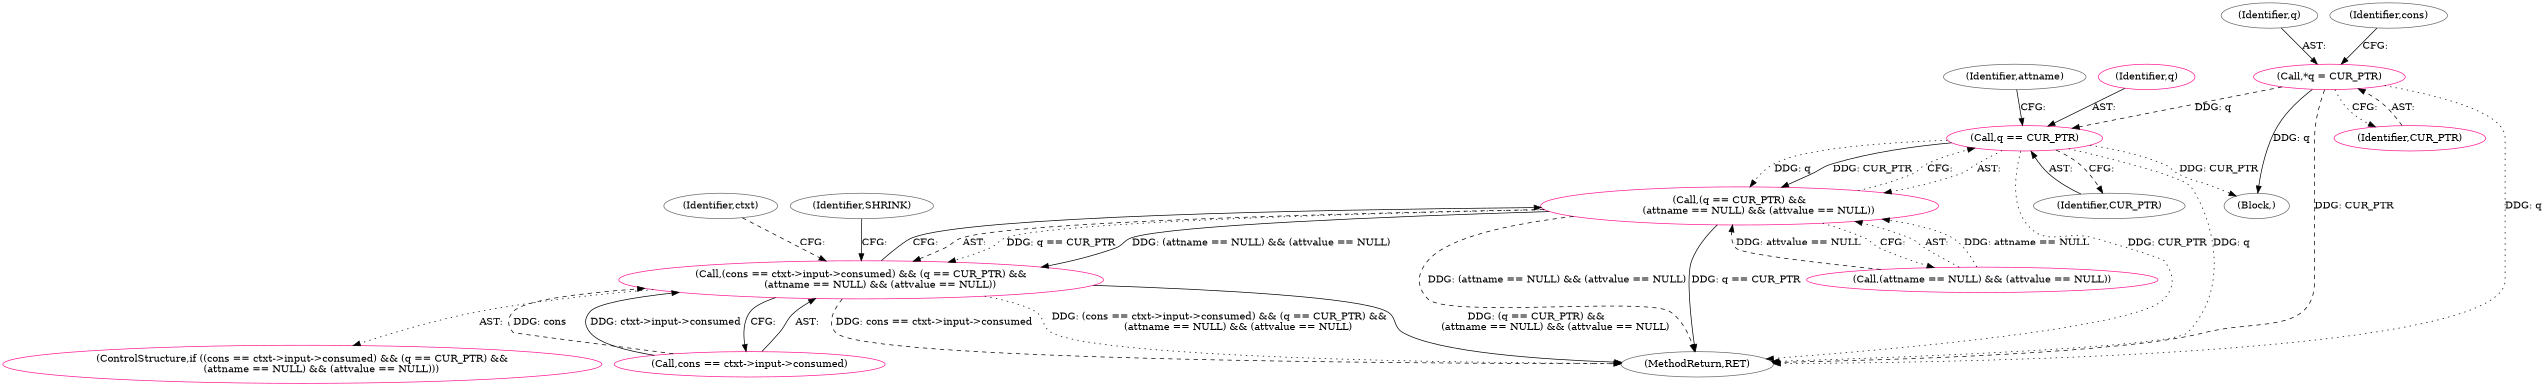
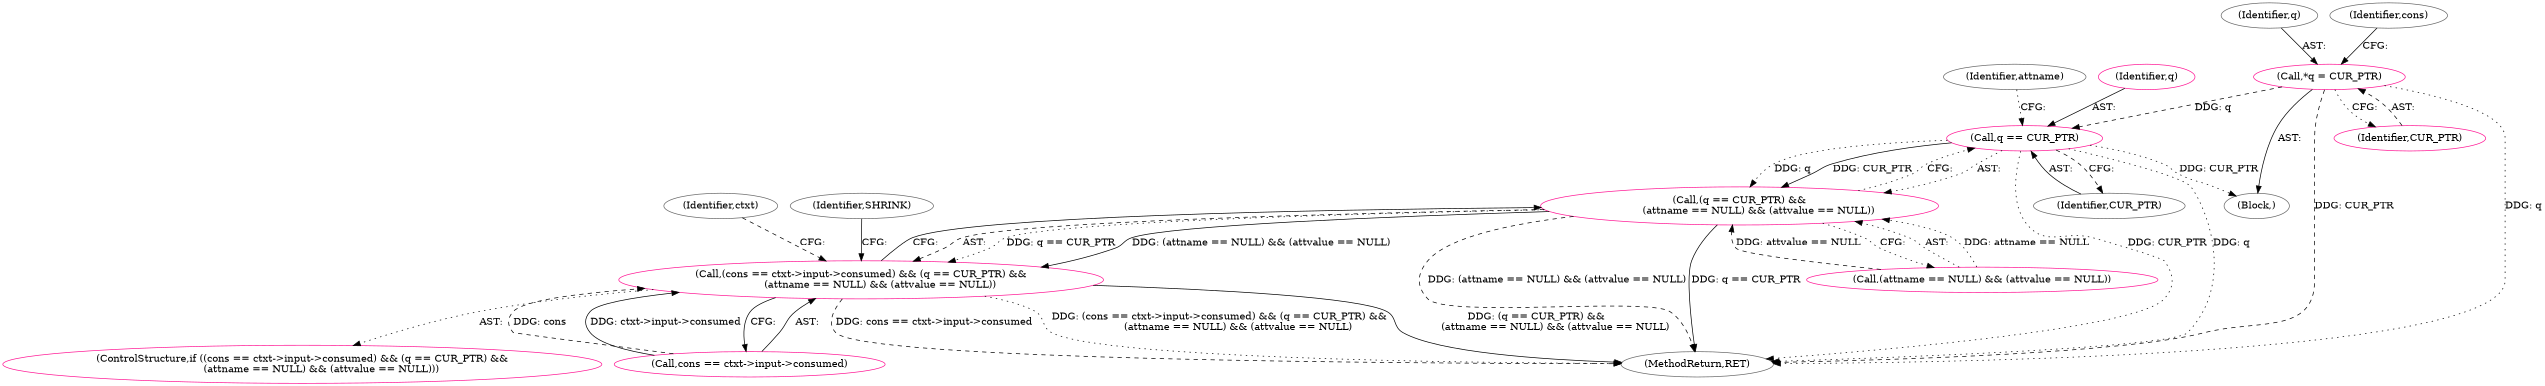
(2019, 104) -> (2019, 104)
(2291, 138) -> (2291, 138)
